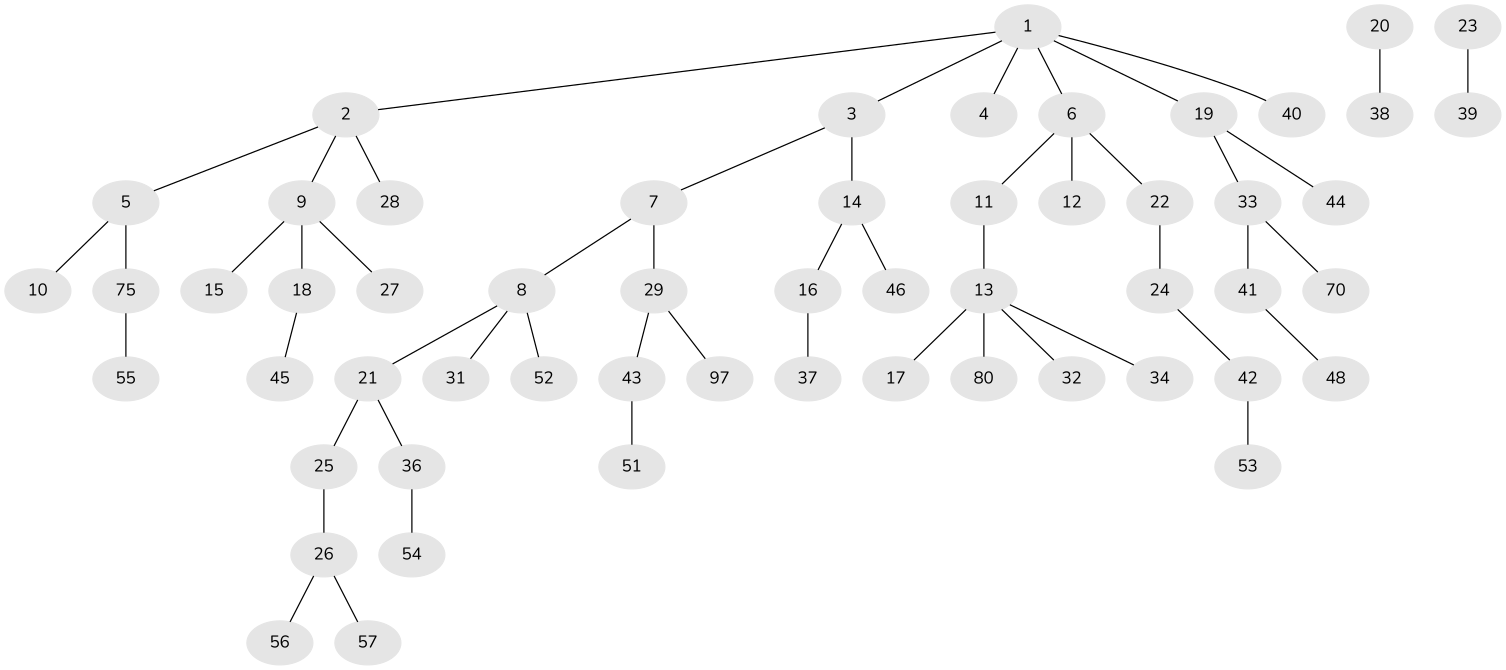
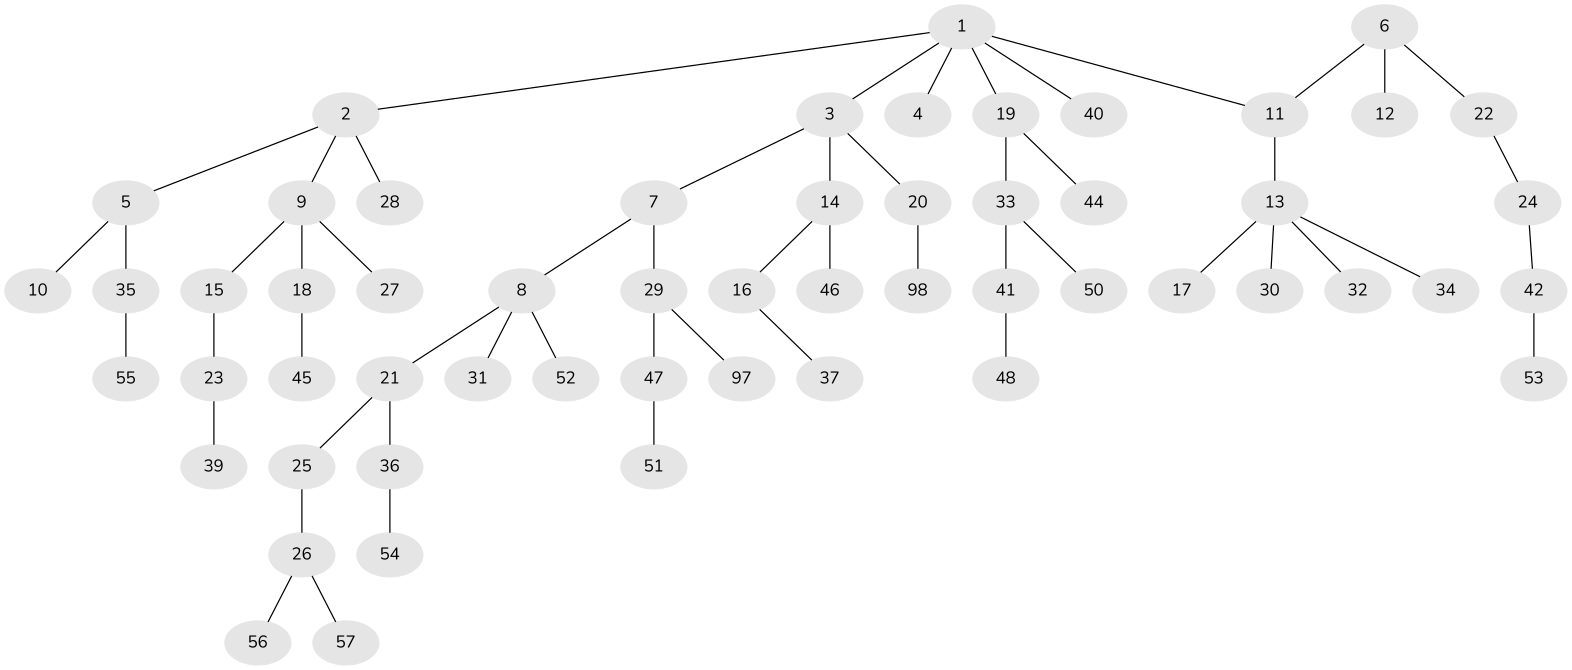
(1050, 71) -> (1118, 71)
(1380, 115) -> (918, 291)
none -> (874, 159)
(126, 291) -> (126, 291)
(1336, 291) -> (1094, 291)
none -> (214, 335)
(632, 379) -> (654, 379)
(984, 379) -> (1270, 291)
